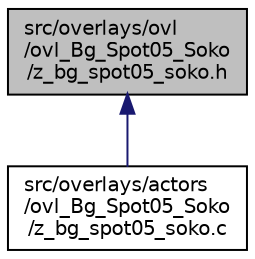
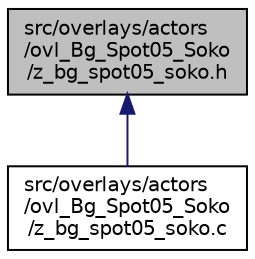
(127, 52) -> (127, 52)
